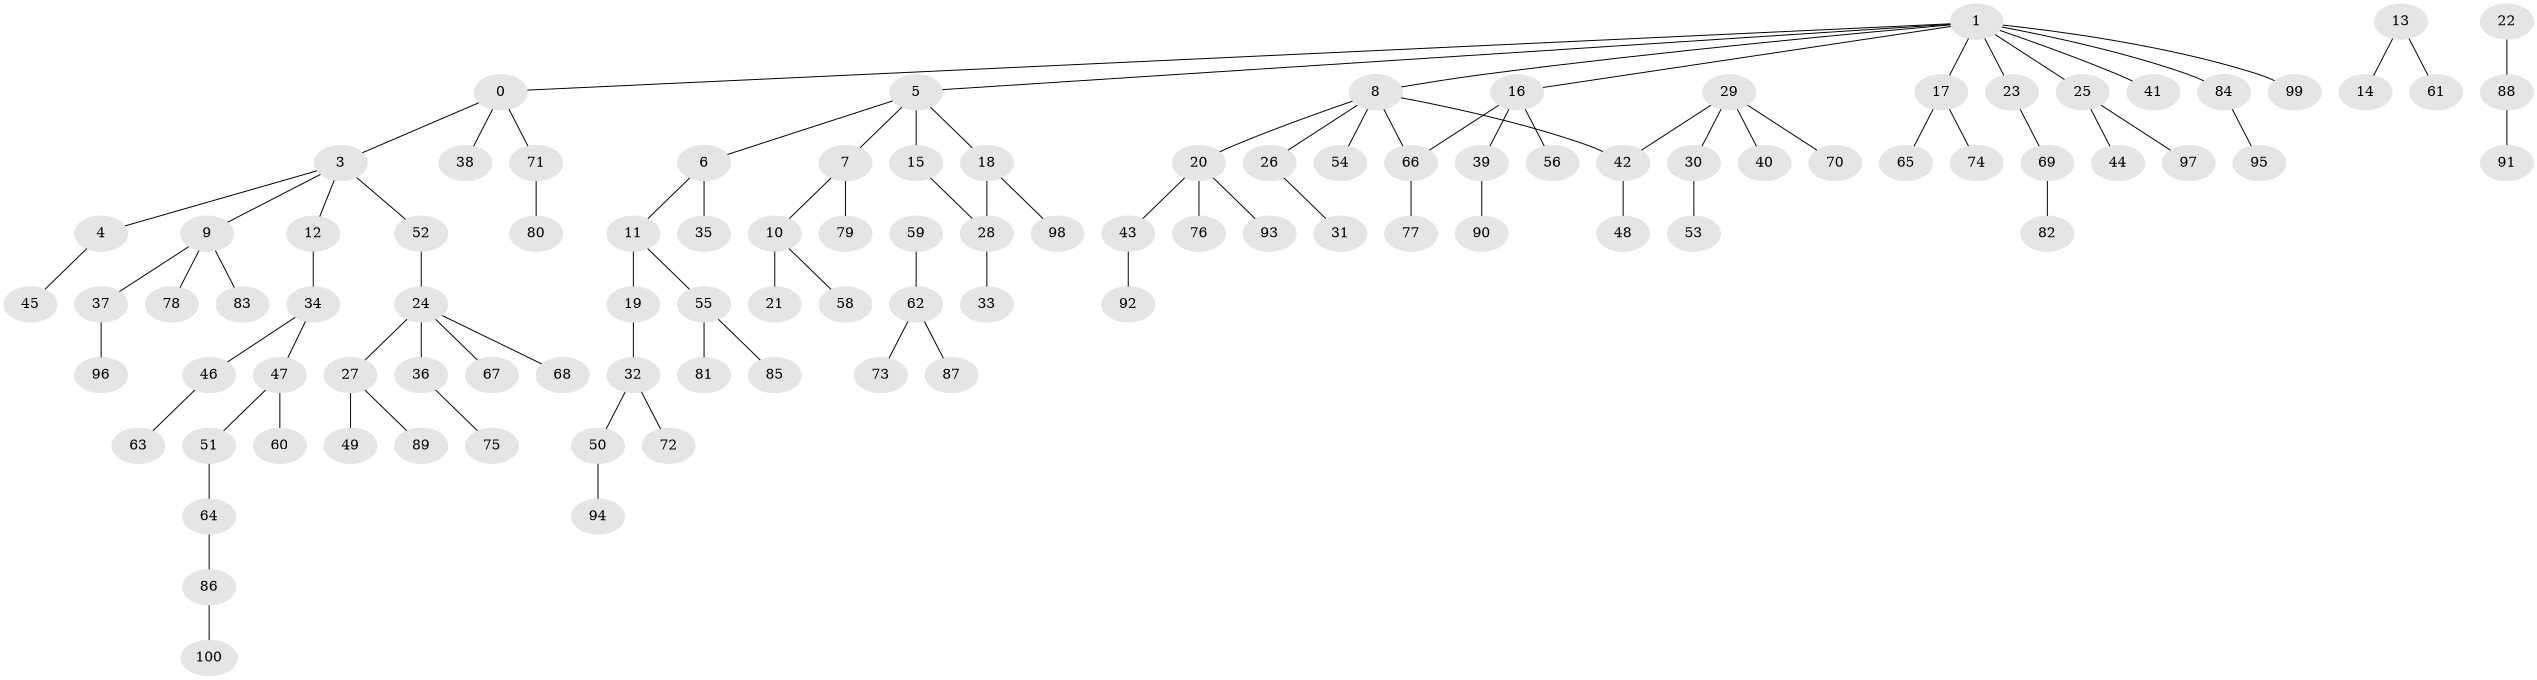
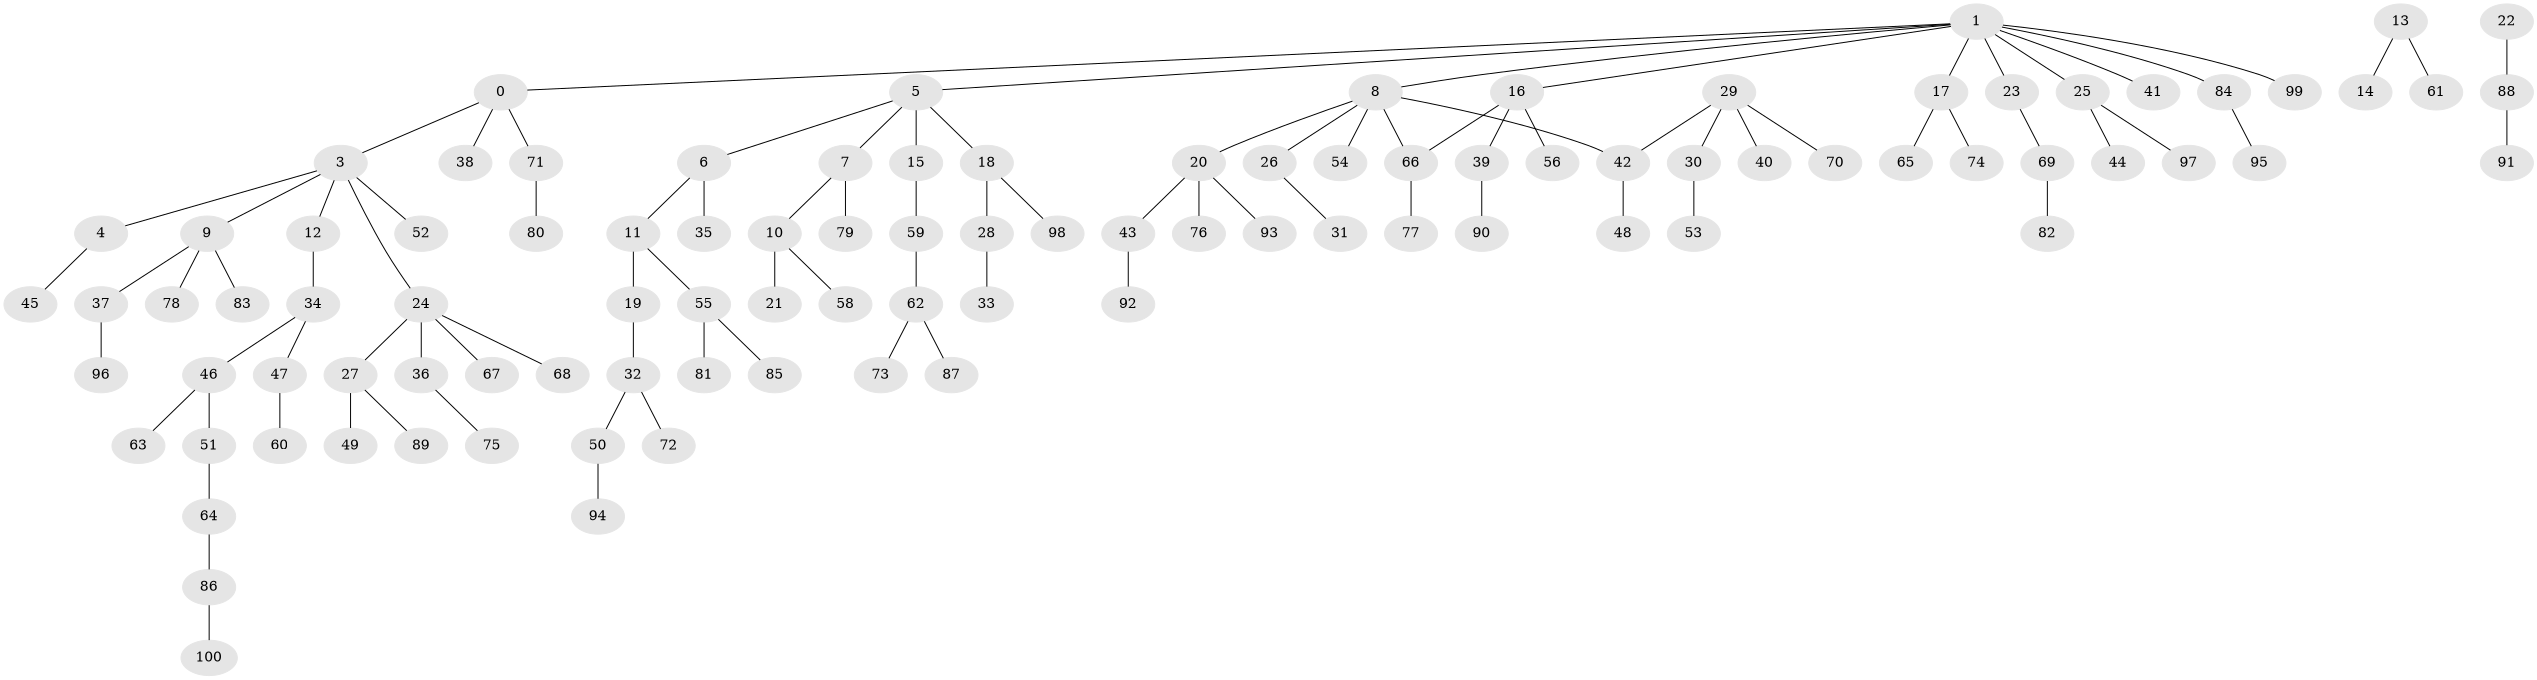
(951, 198) -> (916, 198)
(421, 269) -> (377, 236)
(245, 410) -> (209, 411)
